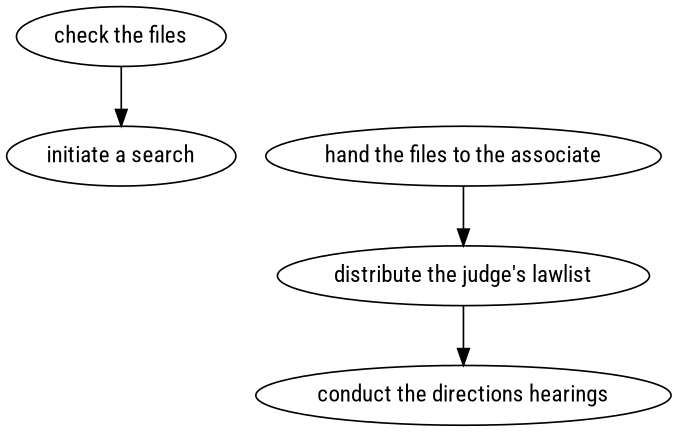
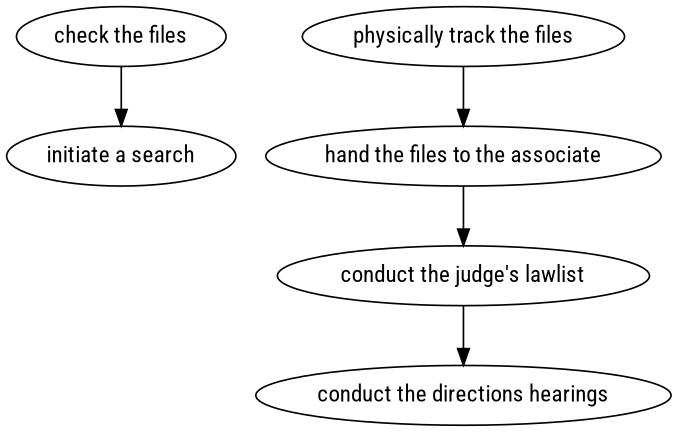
none -> (463, 37)
(463, 276) -> (463, 276)
